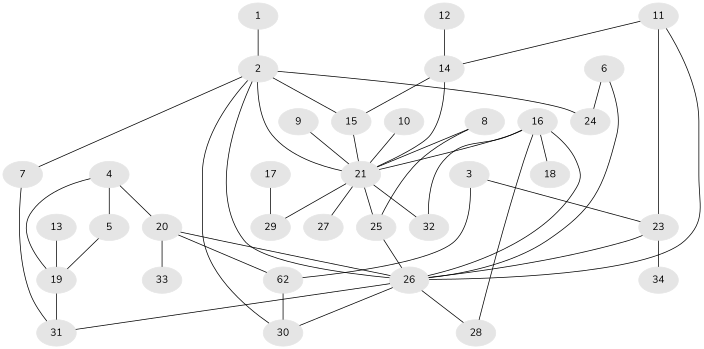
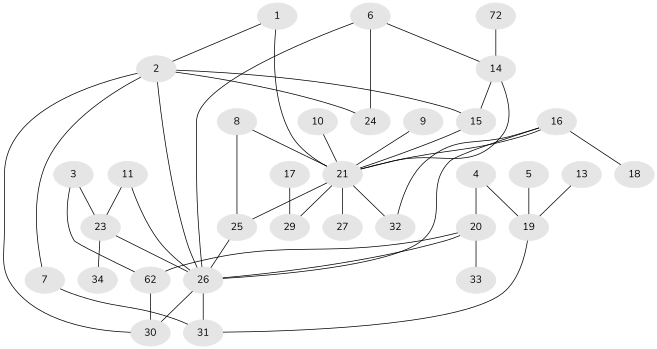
(444, 16) -> (496, 16)
(552, 43) -> (433, 43)
(281, 143) -> (280, 107)
(109, 201) -> none
(476, 333) -> none
